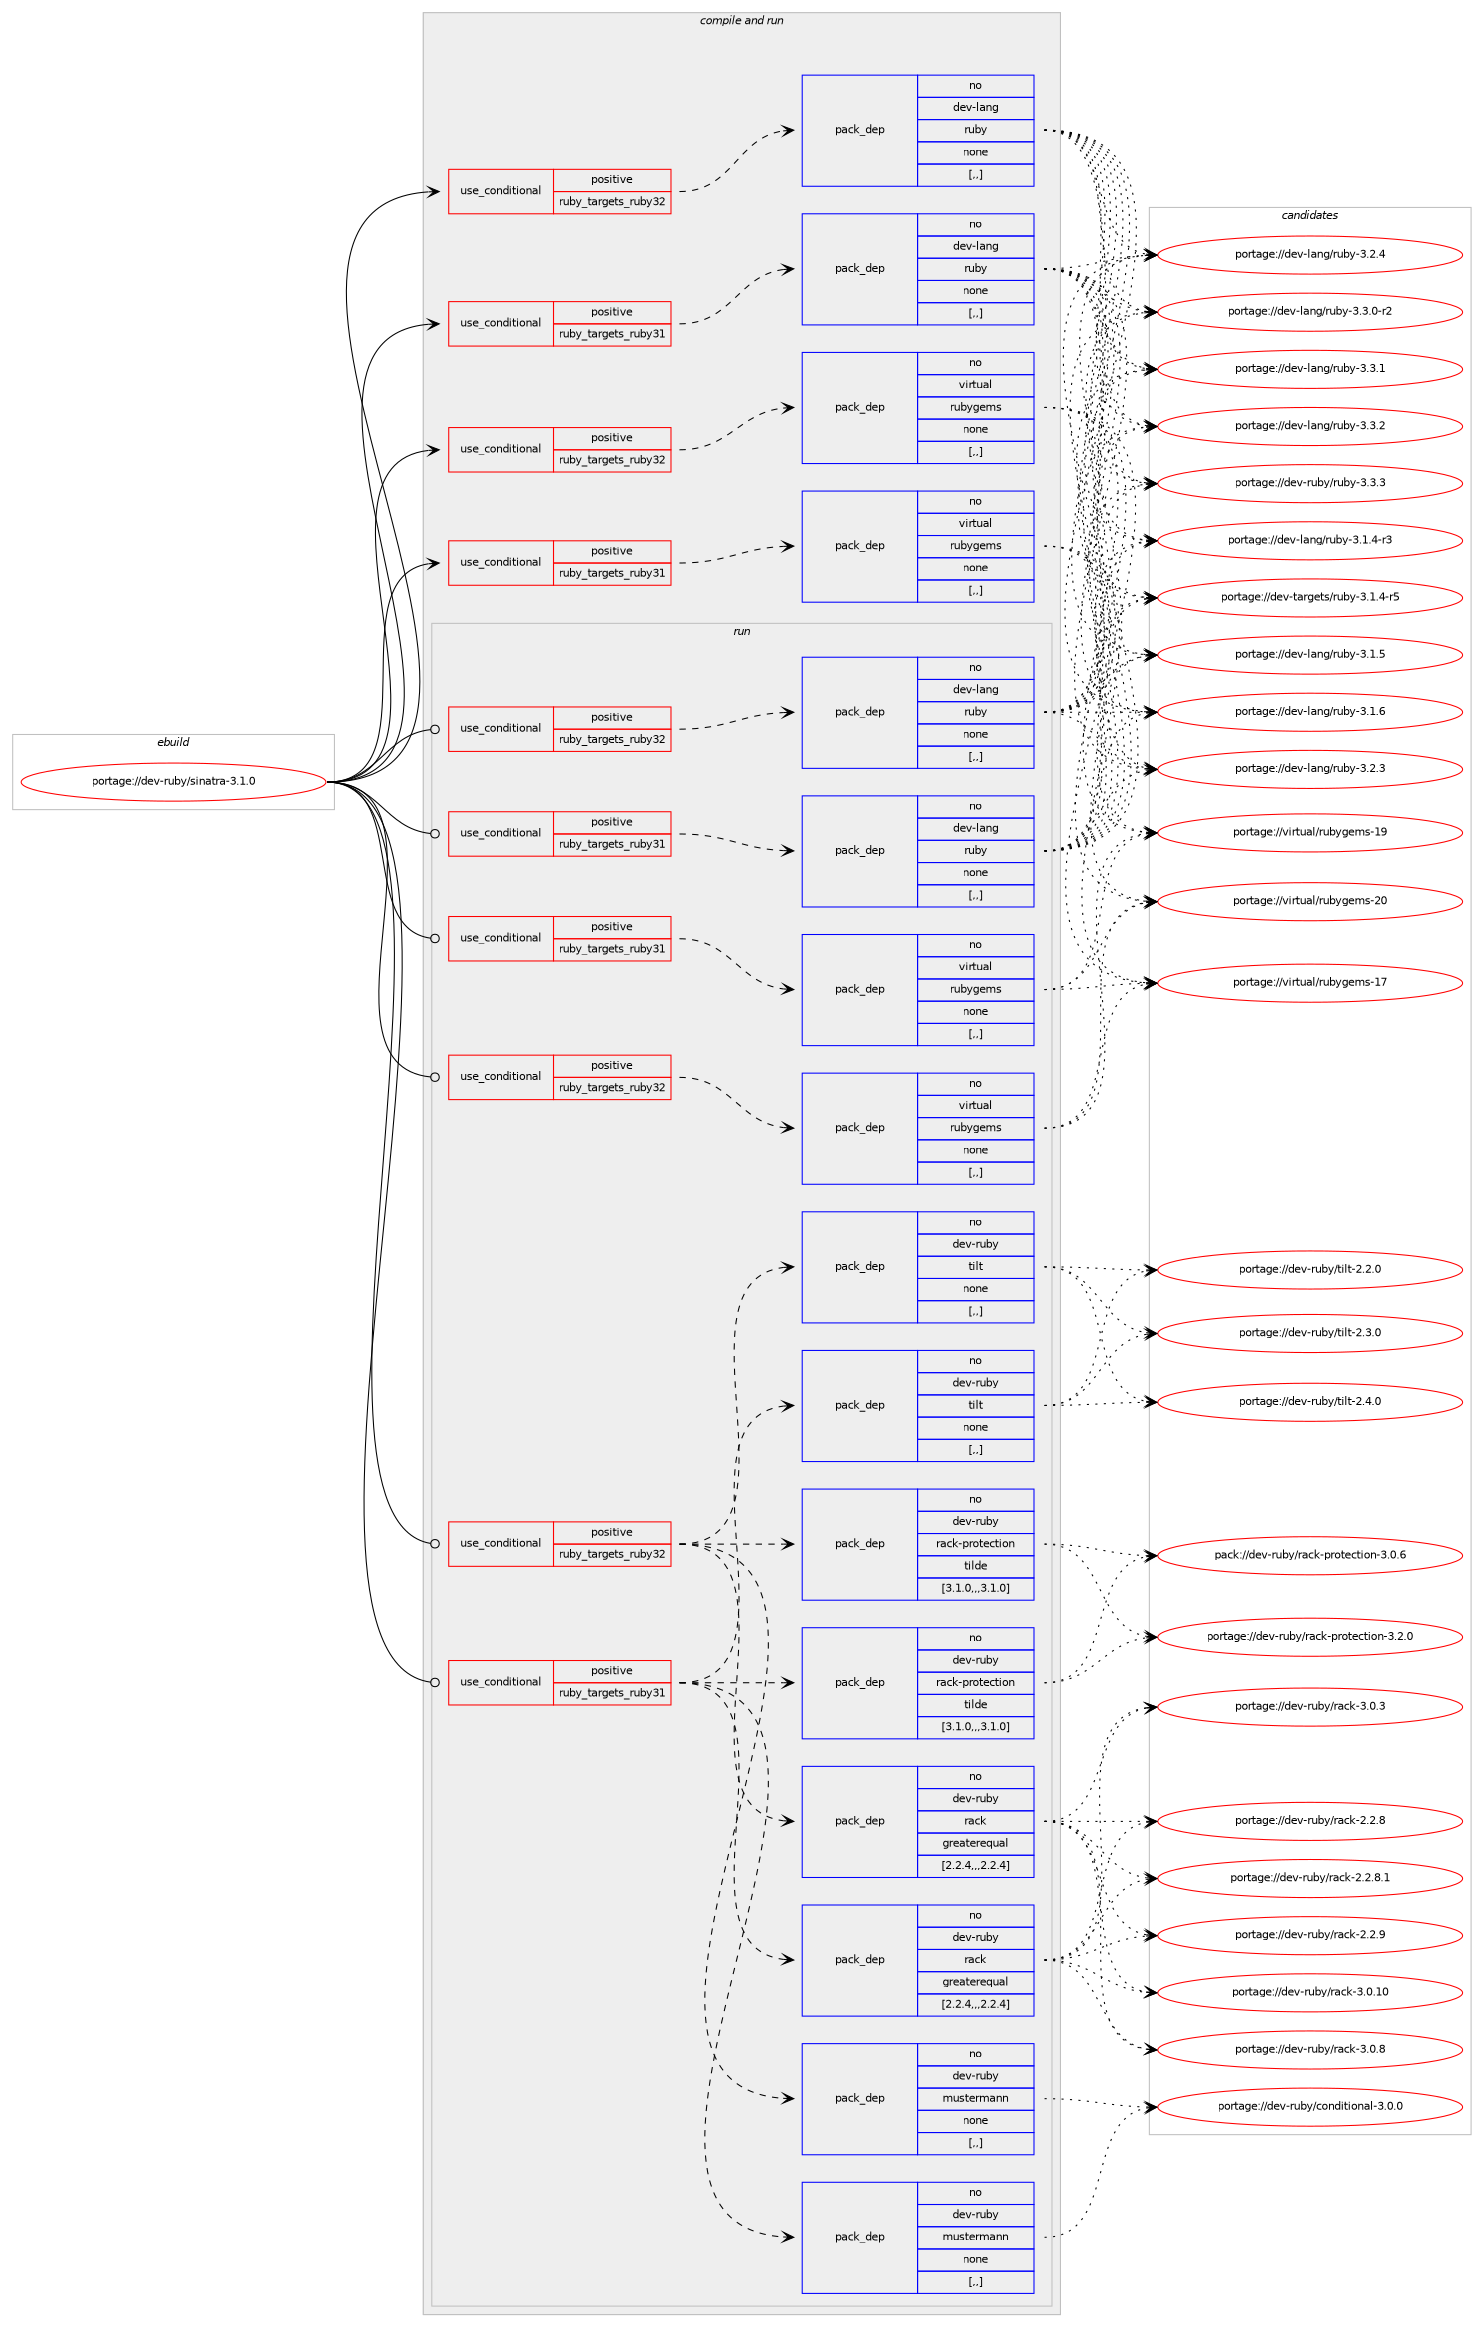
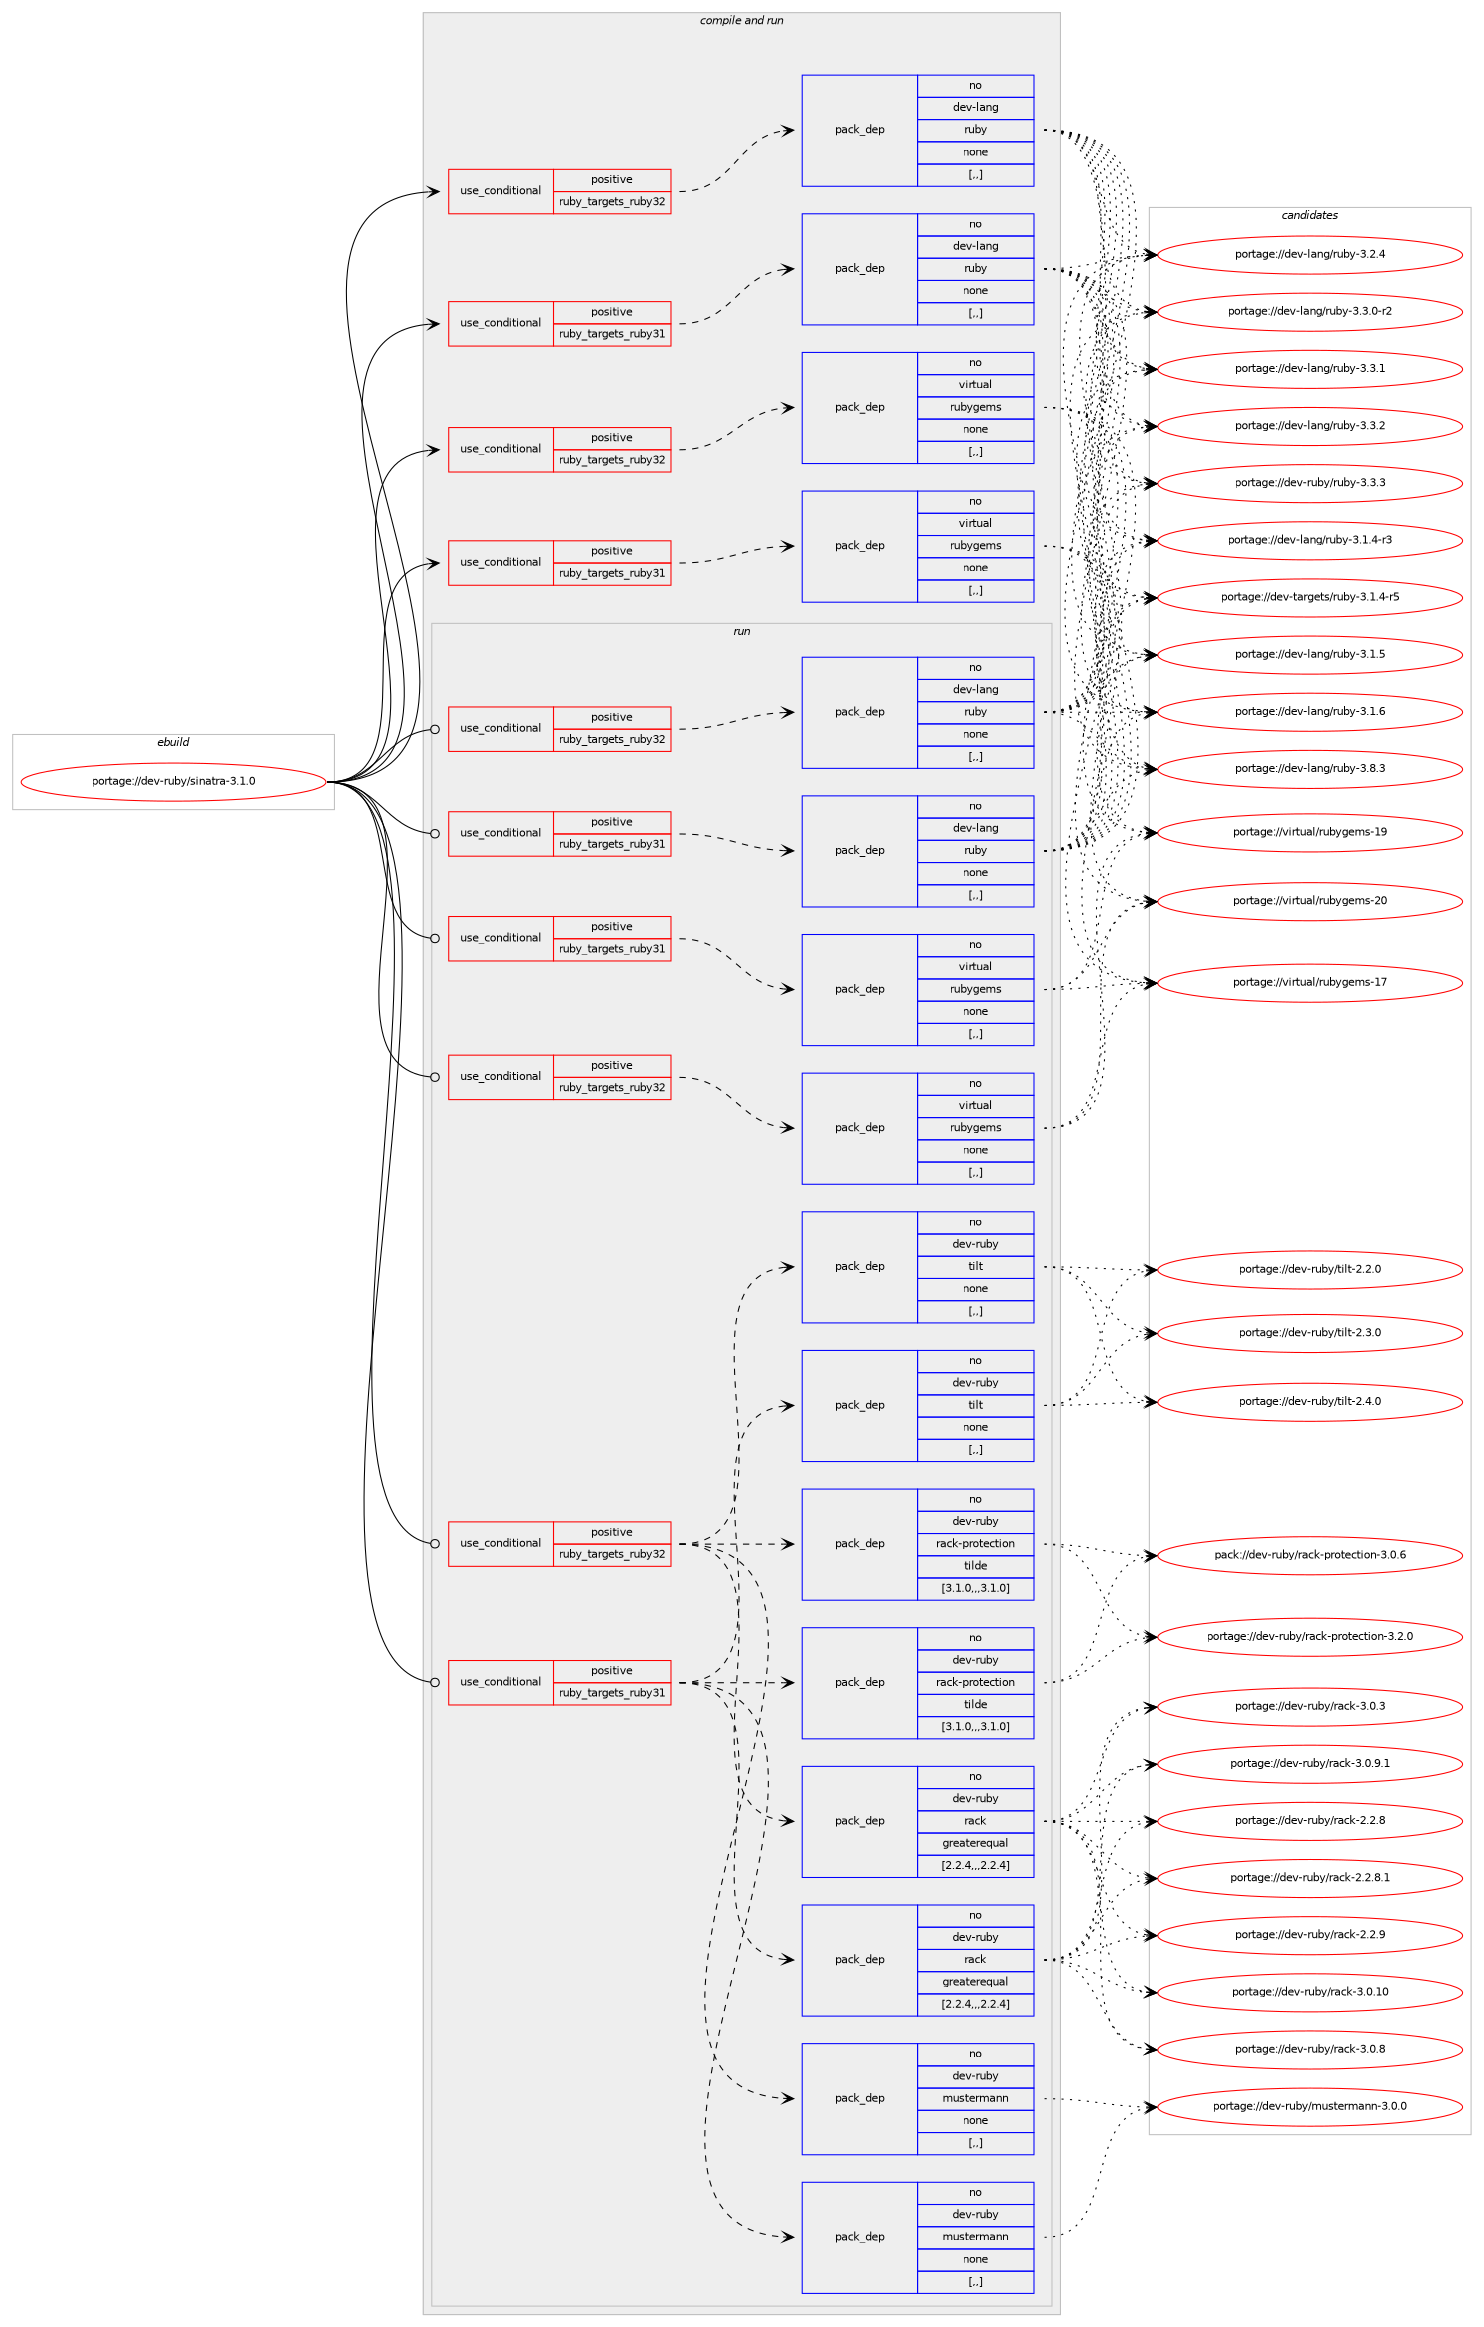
(1310, 769) -> (1310, 769)
none -> (1310, 1764)
(1310, 2107) -> (1310, 2107)
